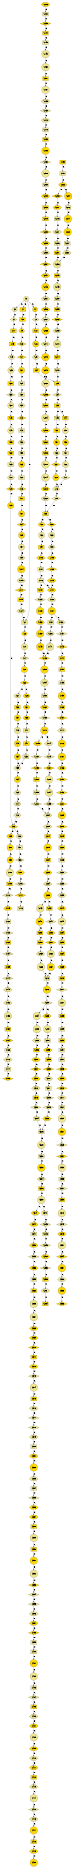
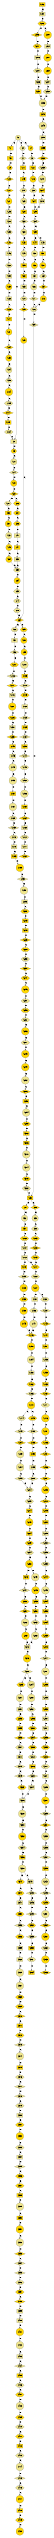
none -> (12, 707)
(34, 1291) -> (20, 1960)
